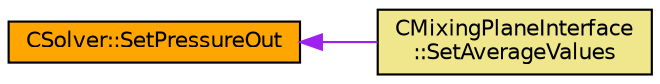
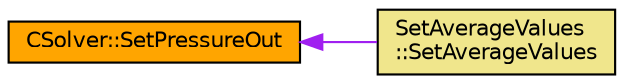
(515, 42) -> (496, 42)
